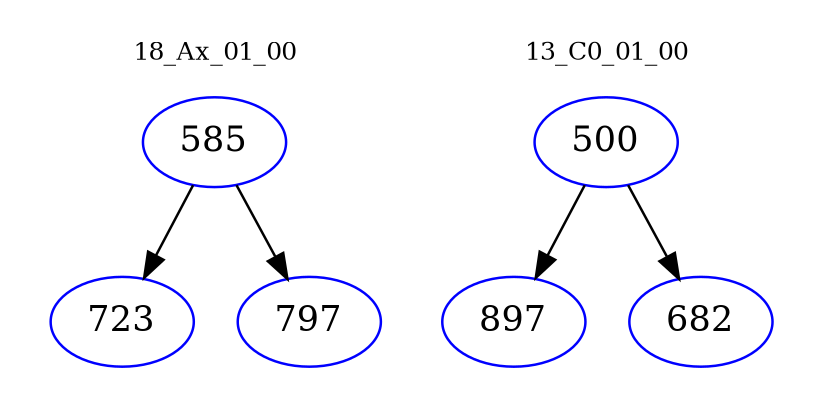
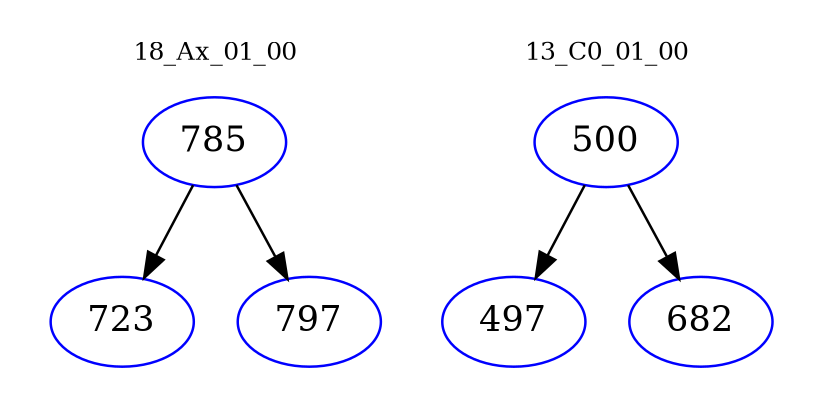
(215, 142) -> (215, 142)
(514, 322) -> (514, 322)
